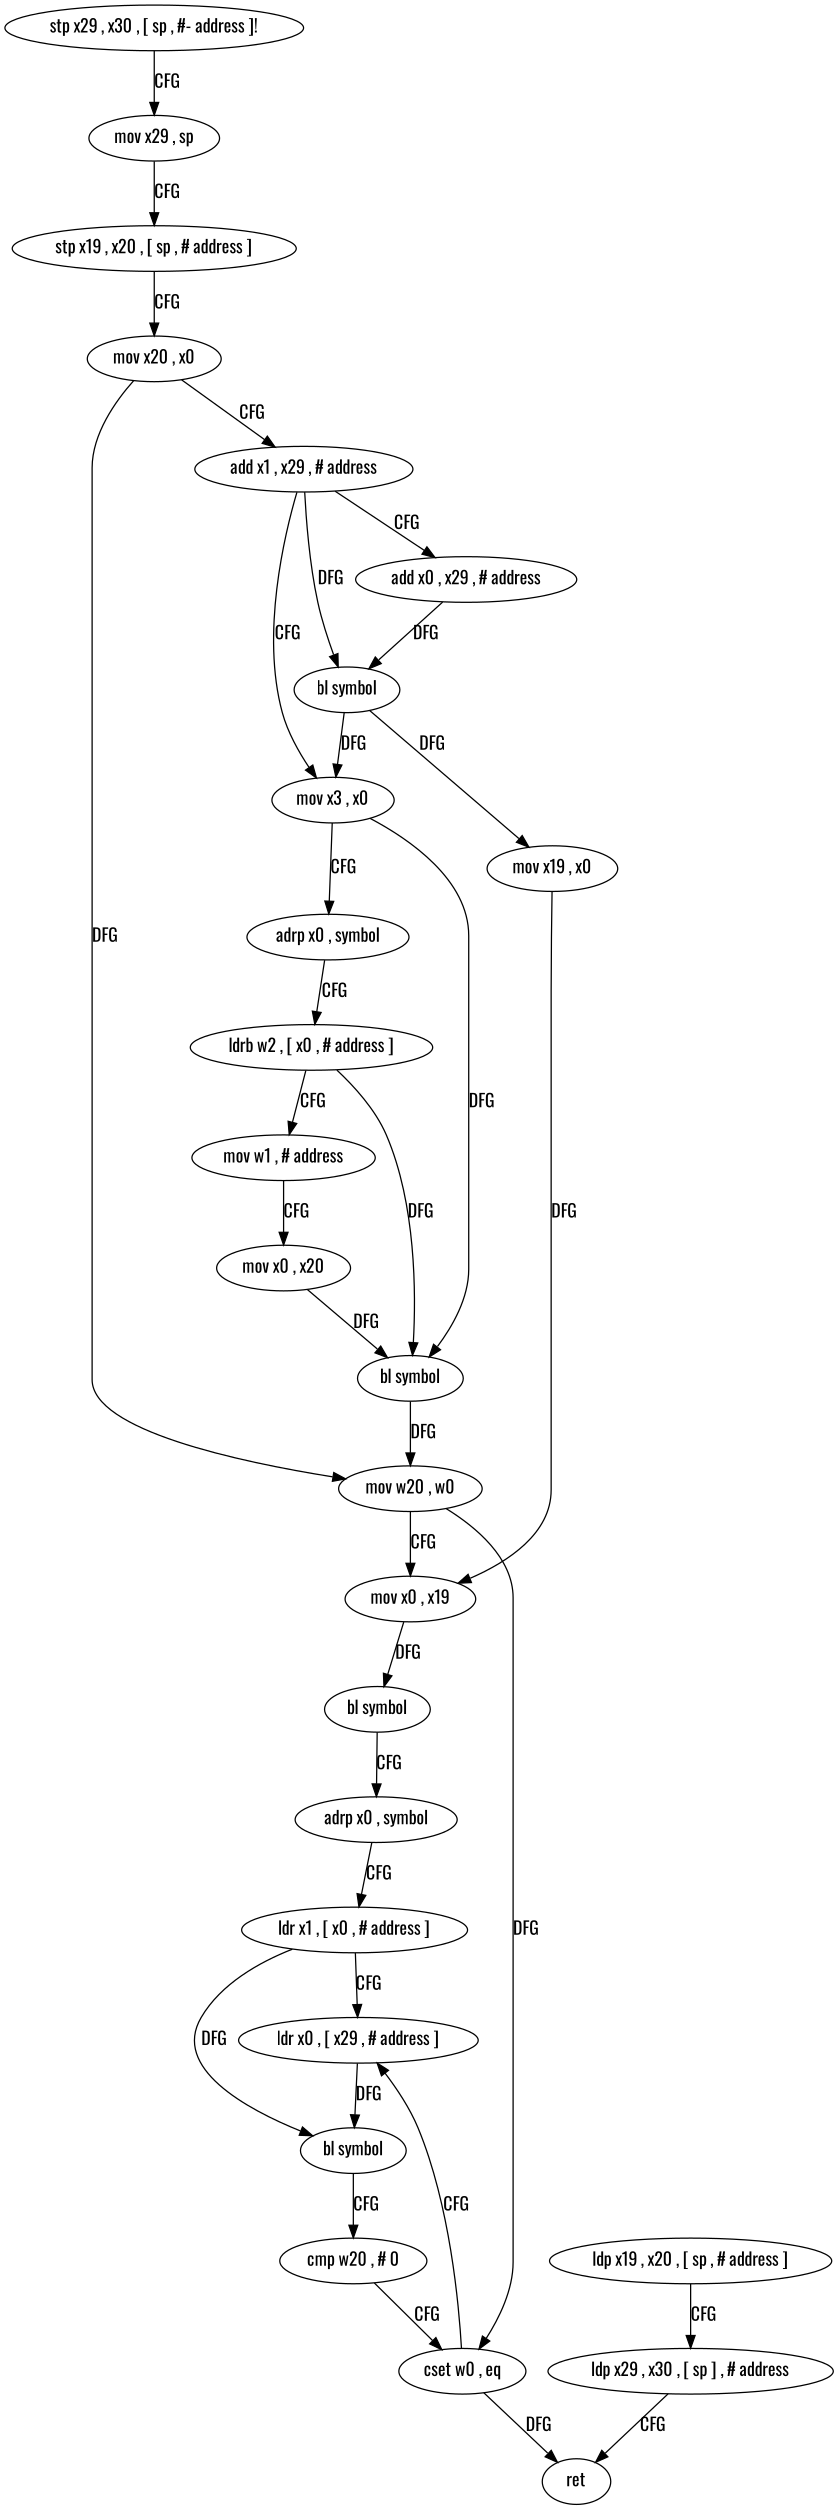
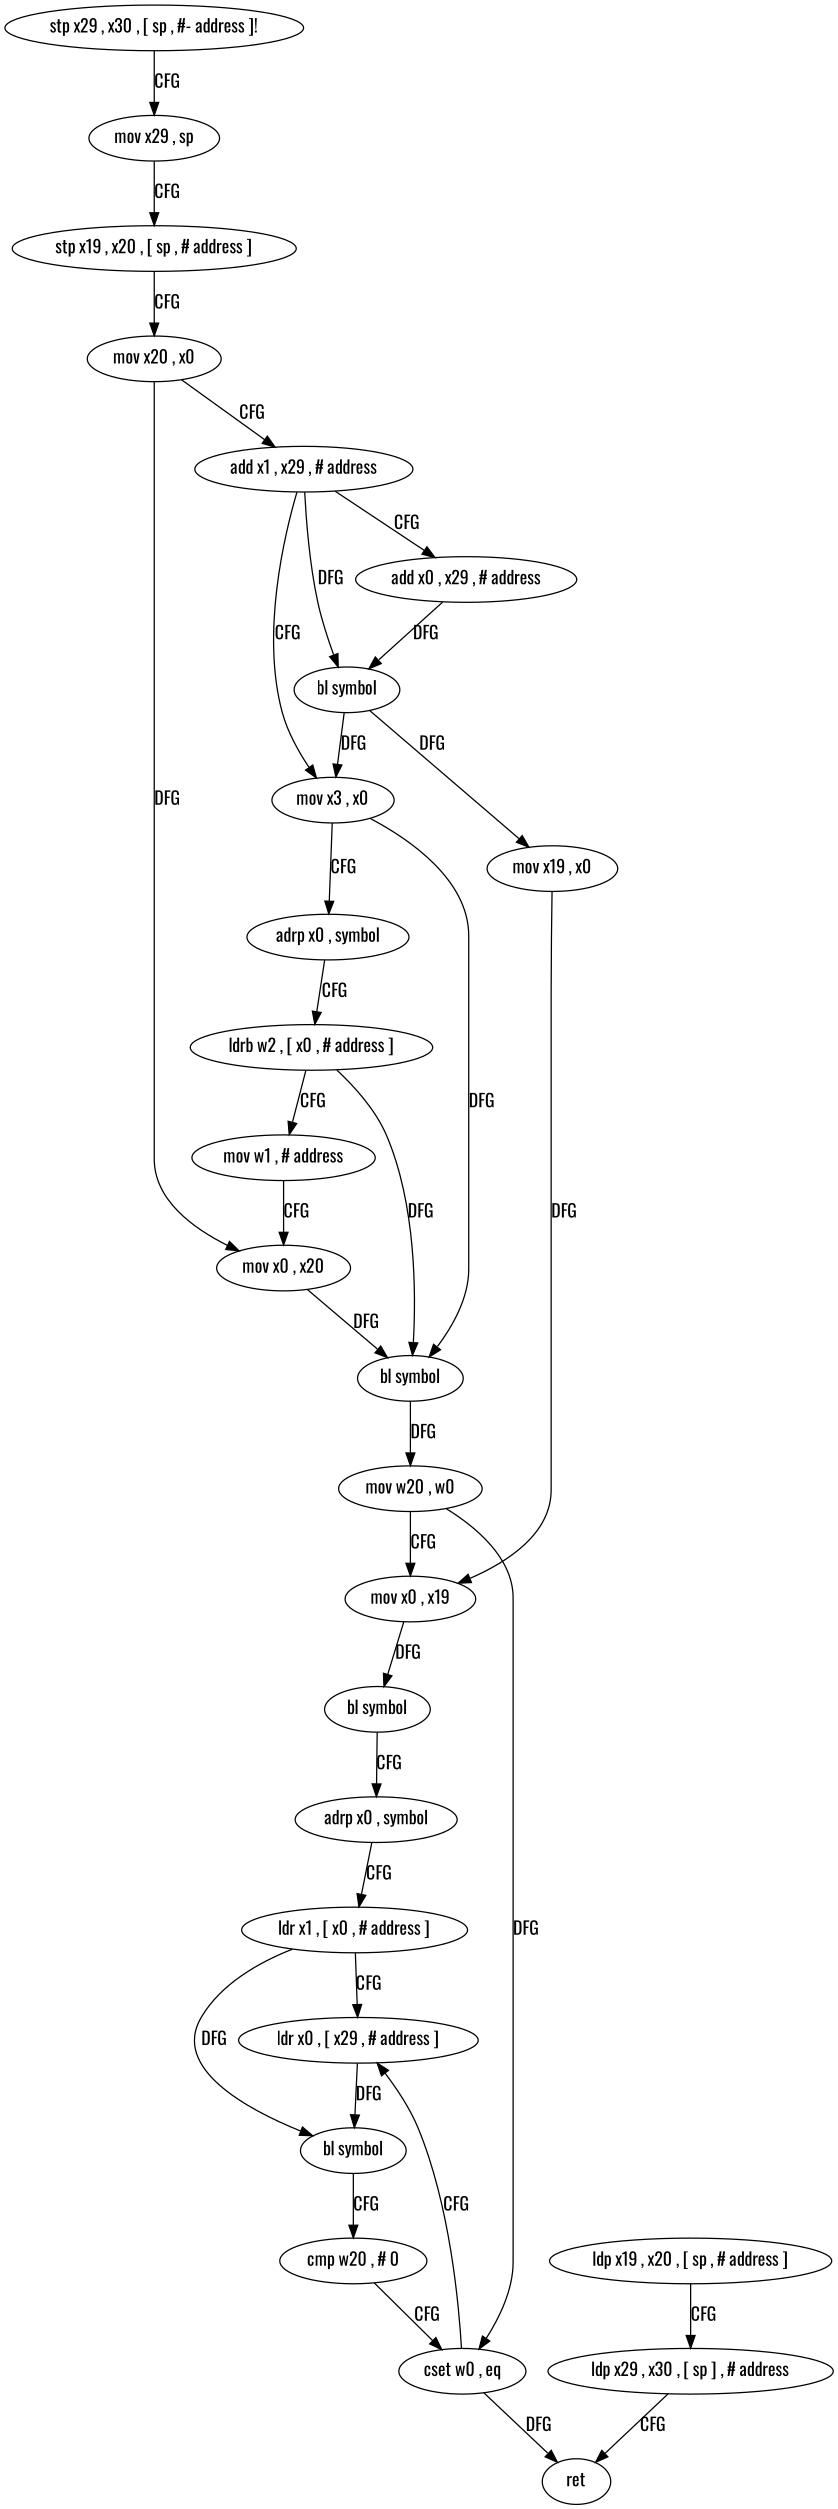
(92, 1009) -> (154, 830)
